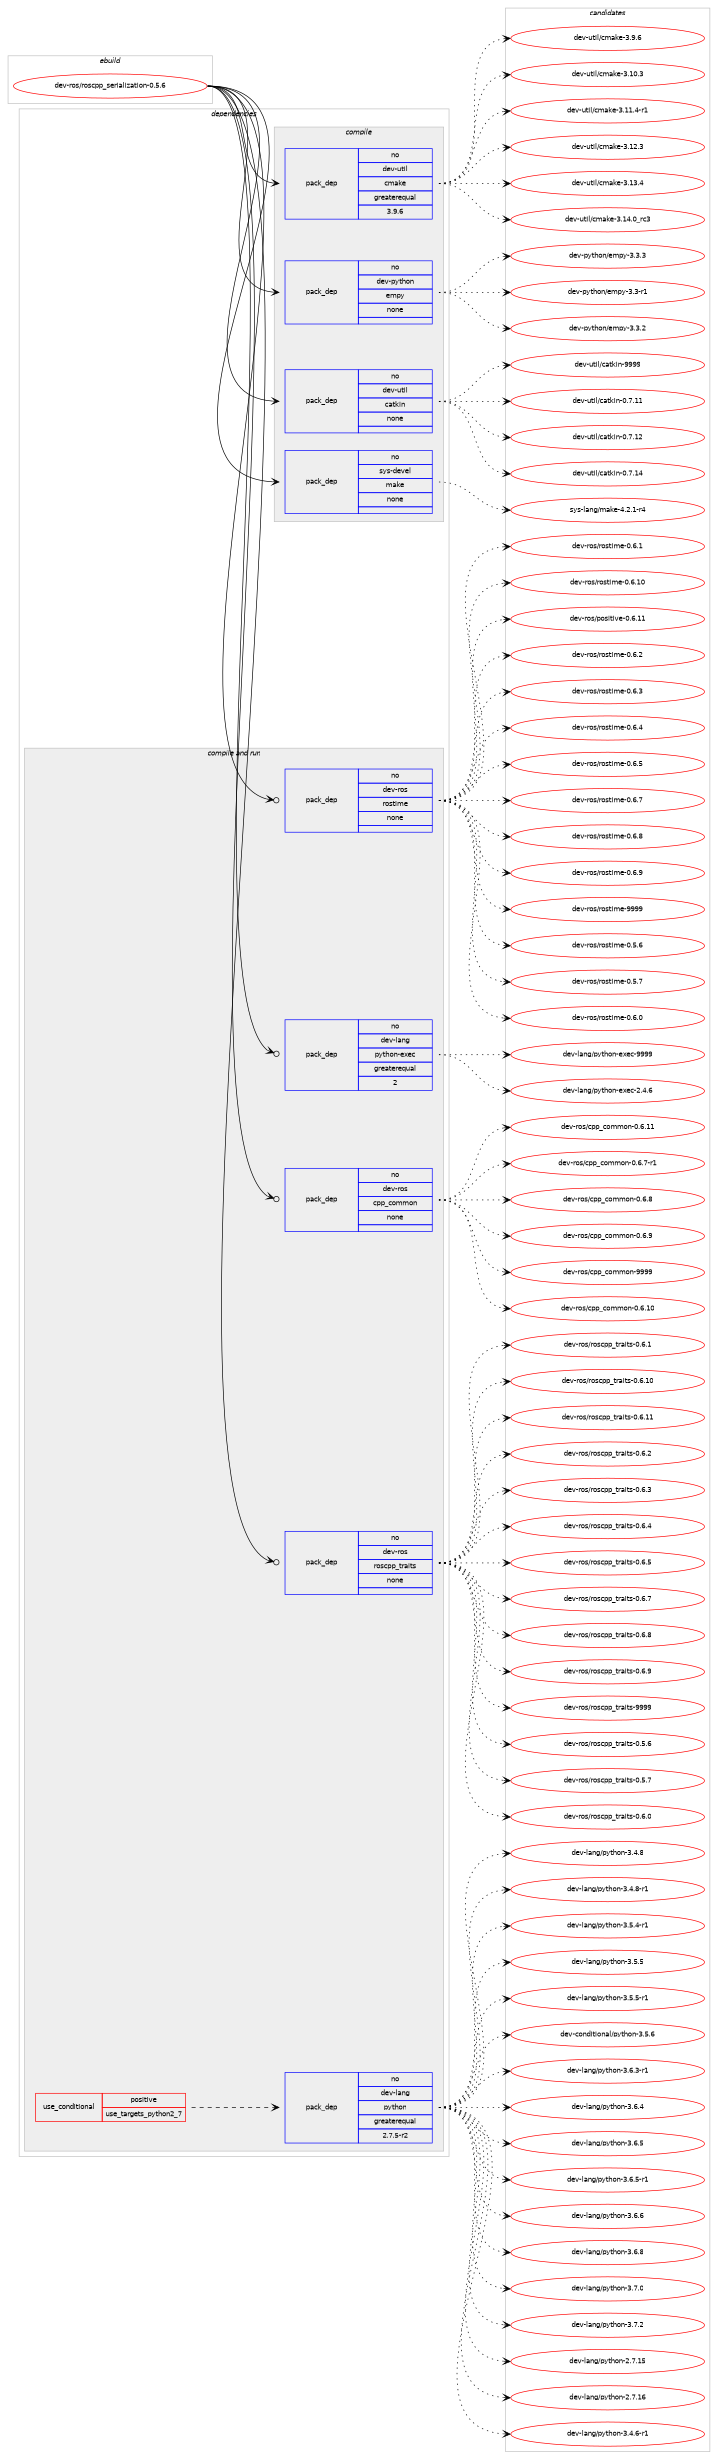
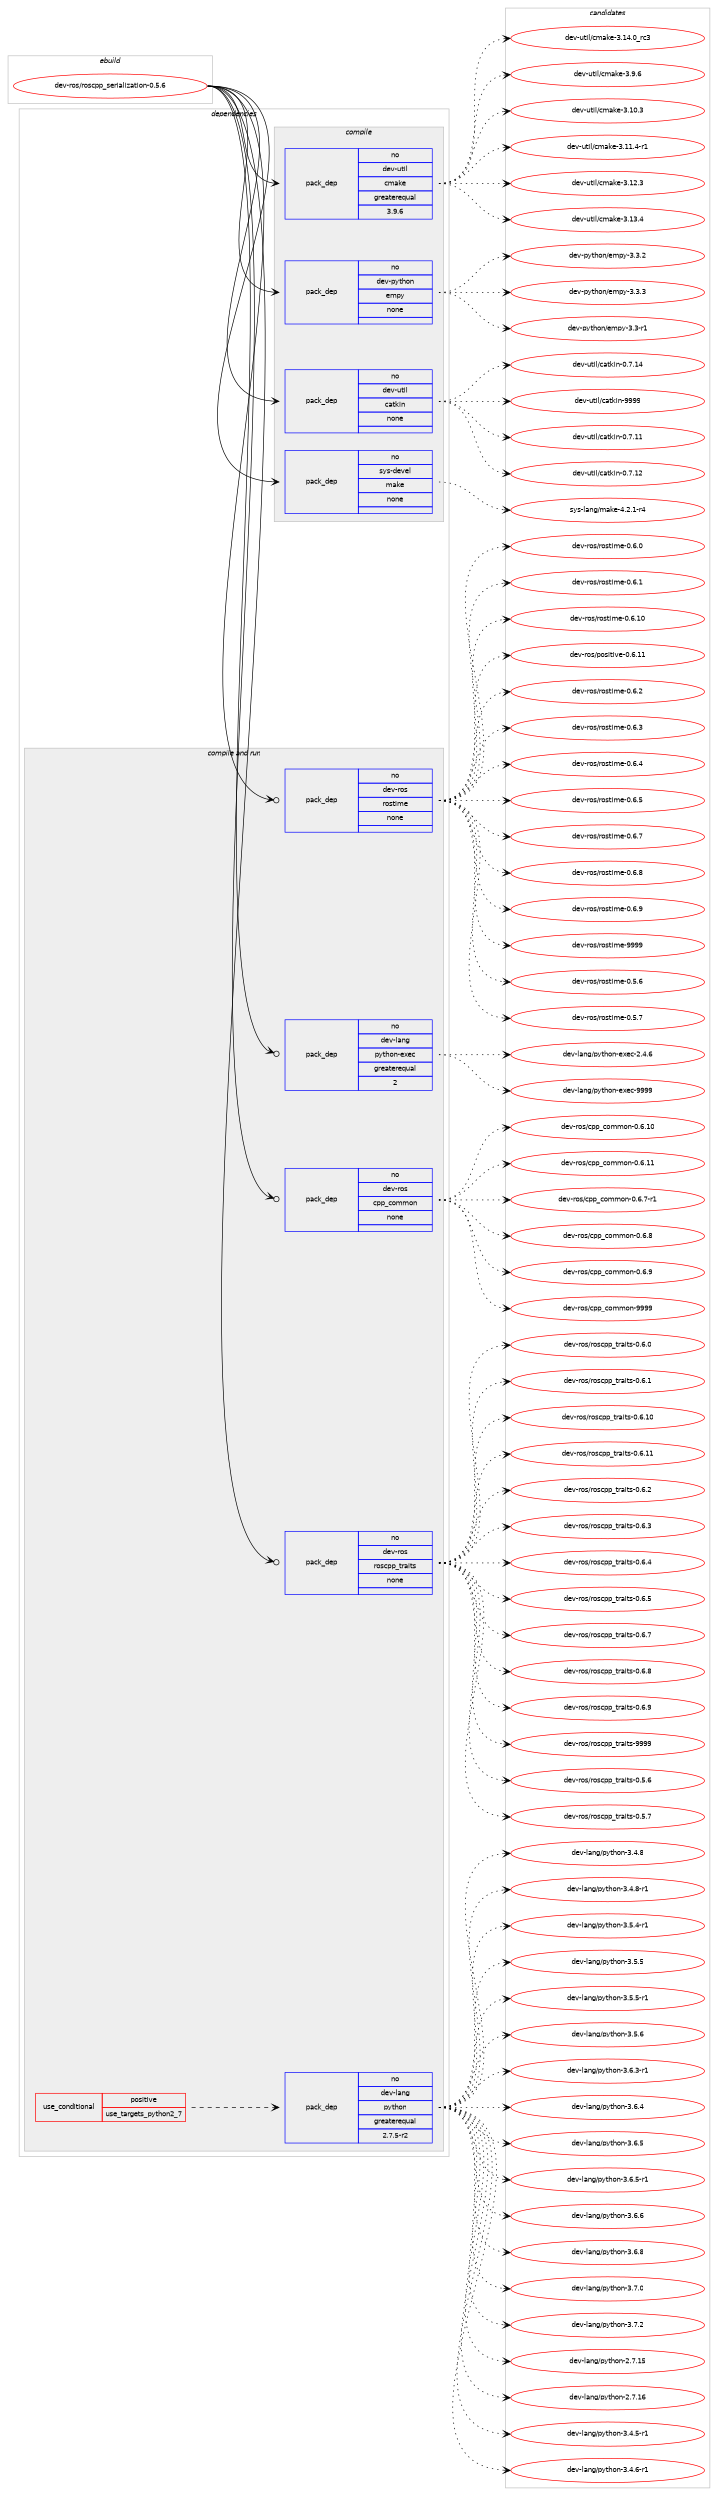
(608, 2035) -> (608, 2035)
none -> (608, 2434)
